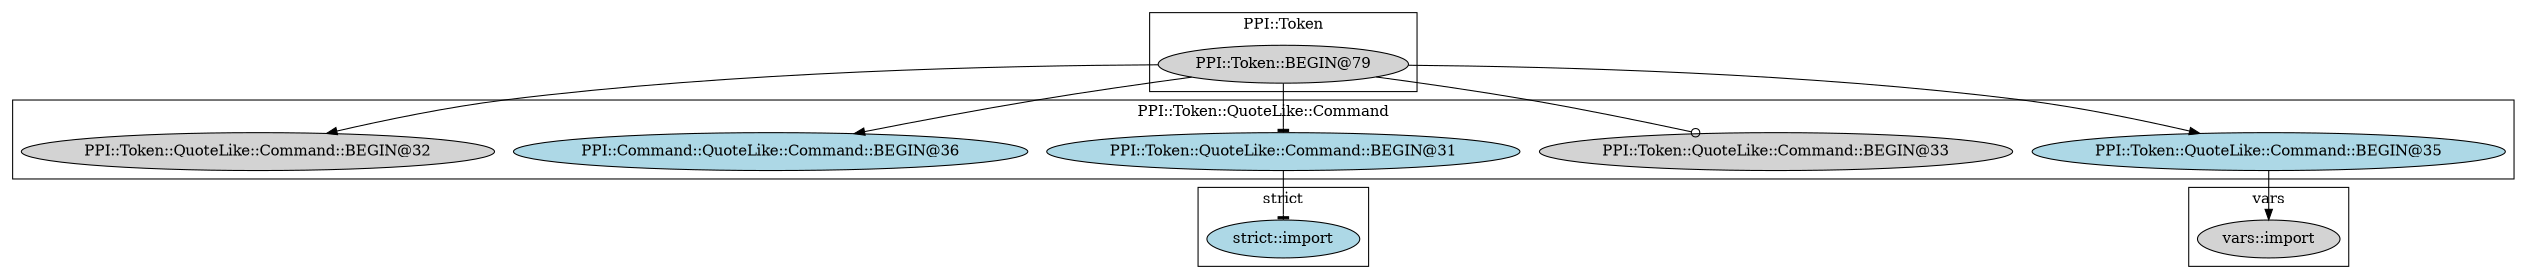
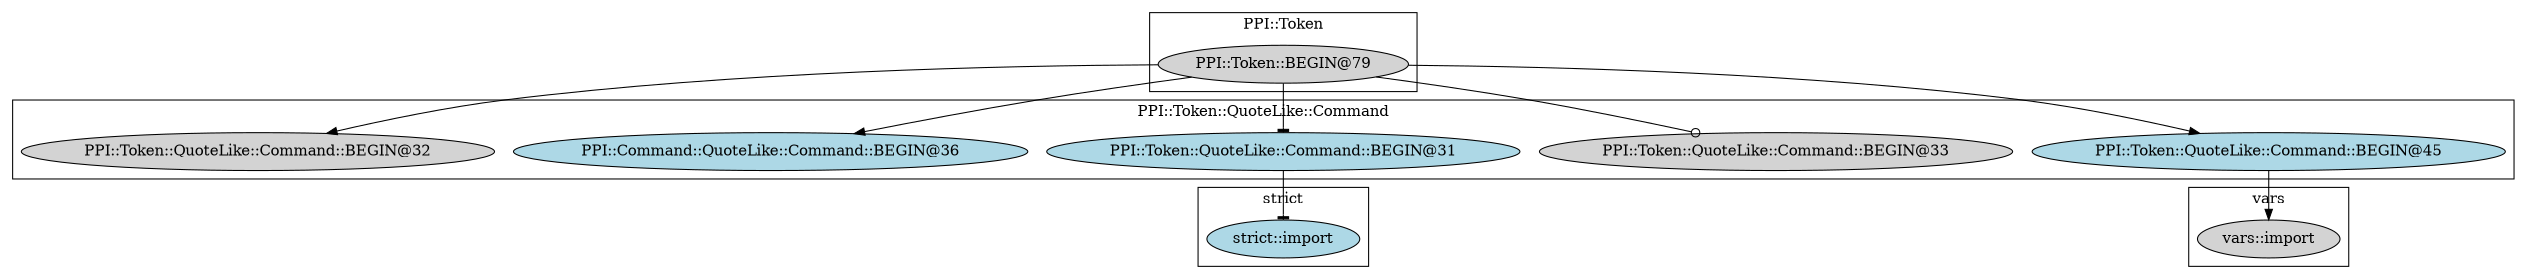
(2269, 152) -> (2269, 152)
